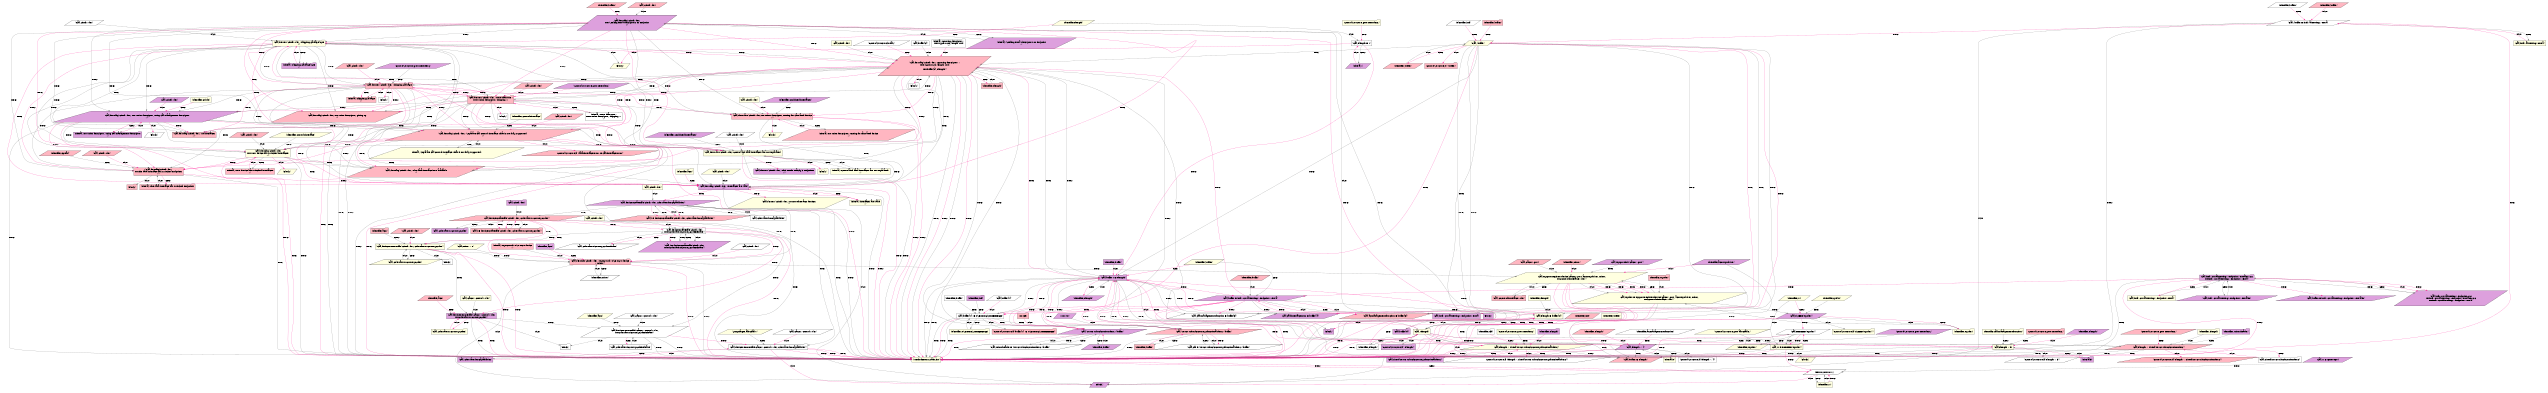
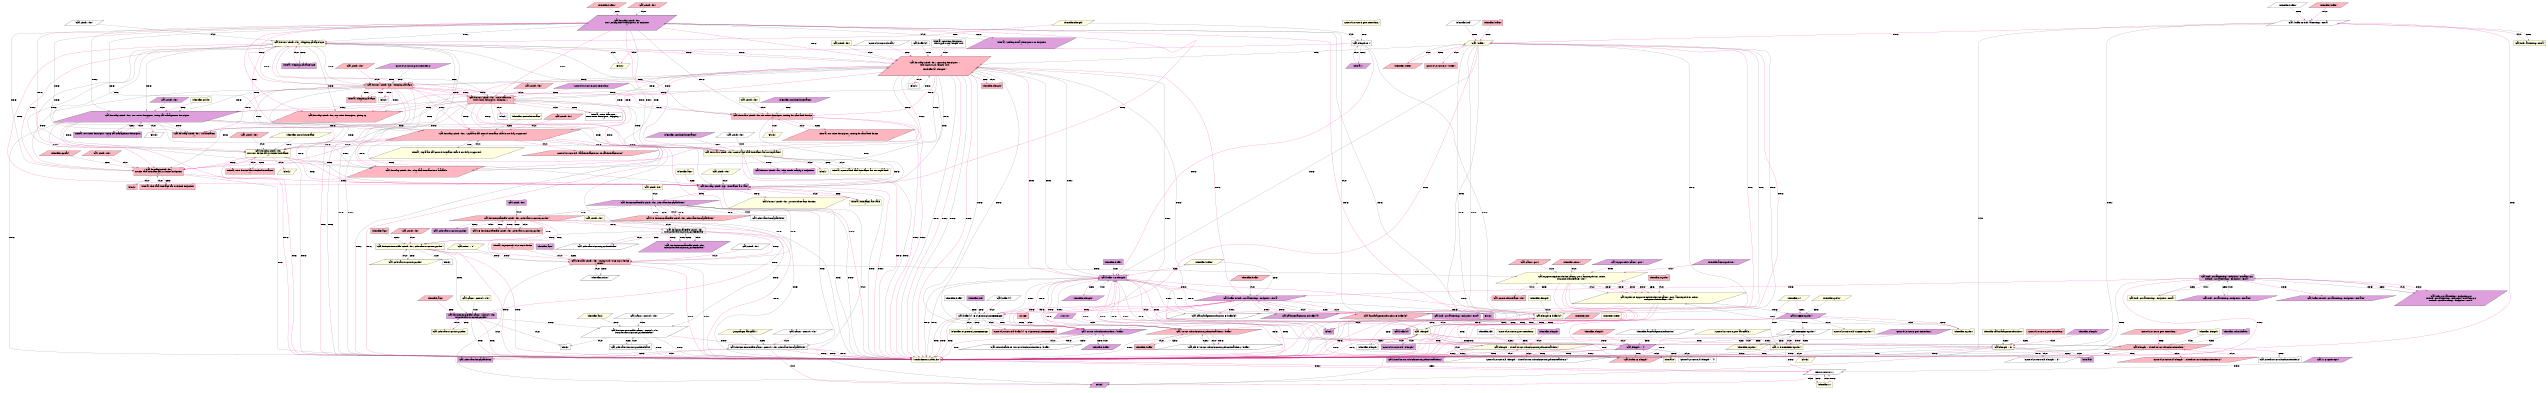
(1666, 318) -> (1529, 316)
